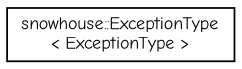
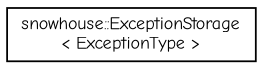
(121, 35) -> (131, 35)
